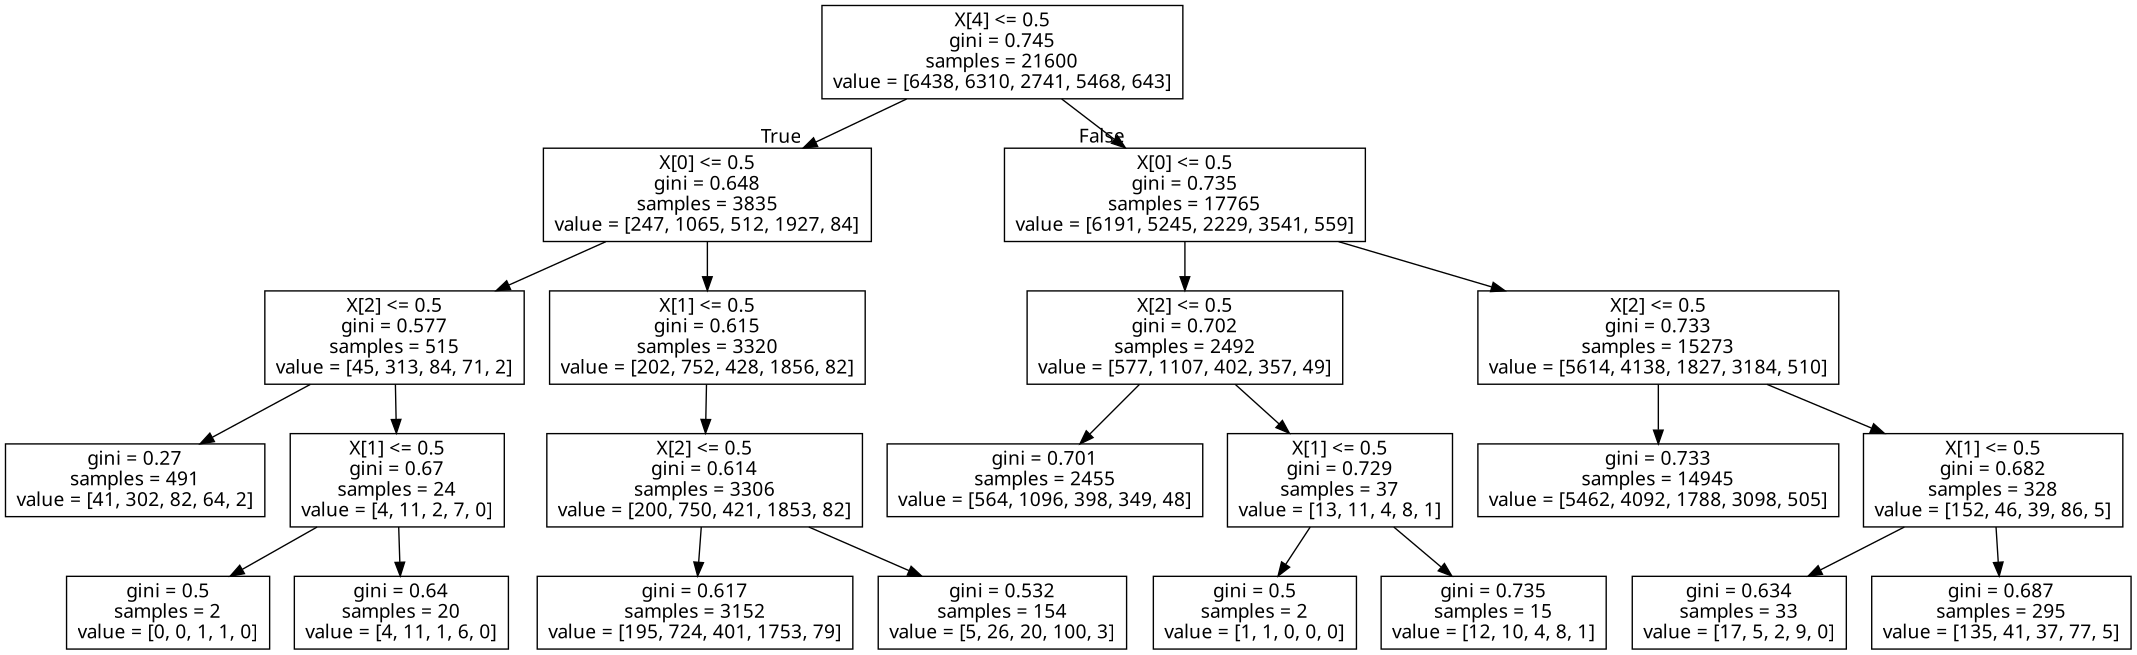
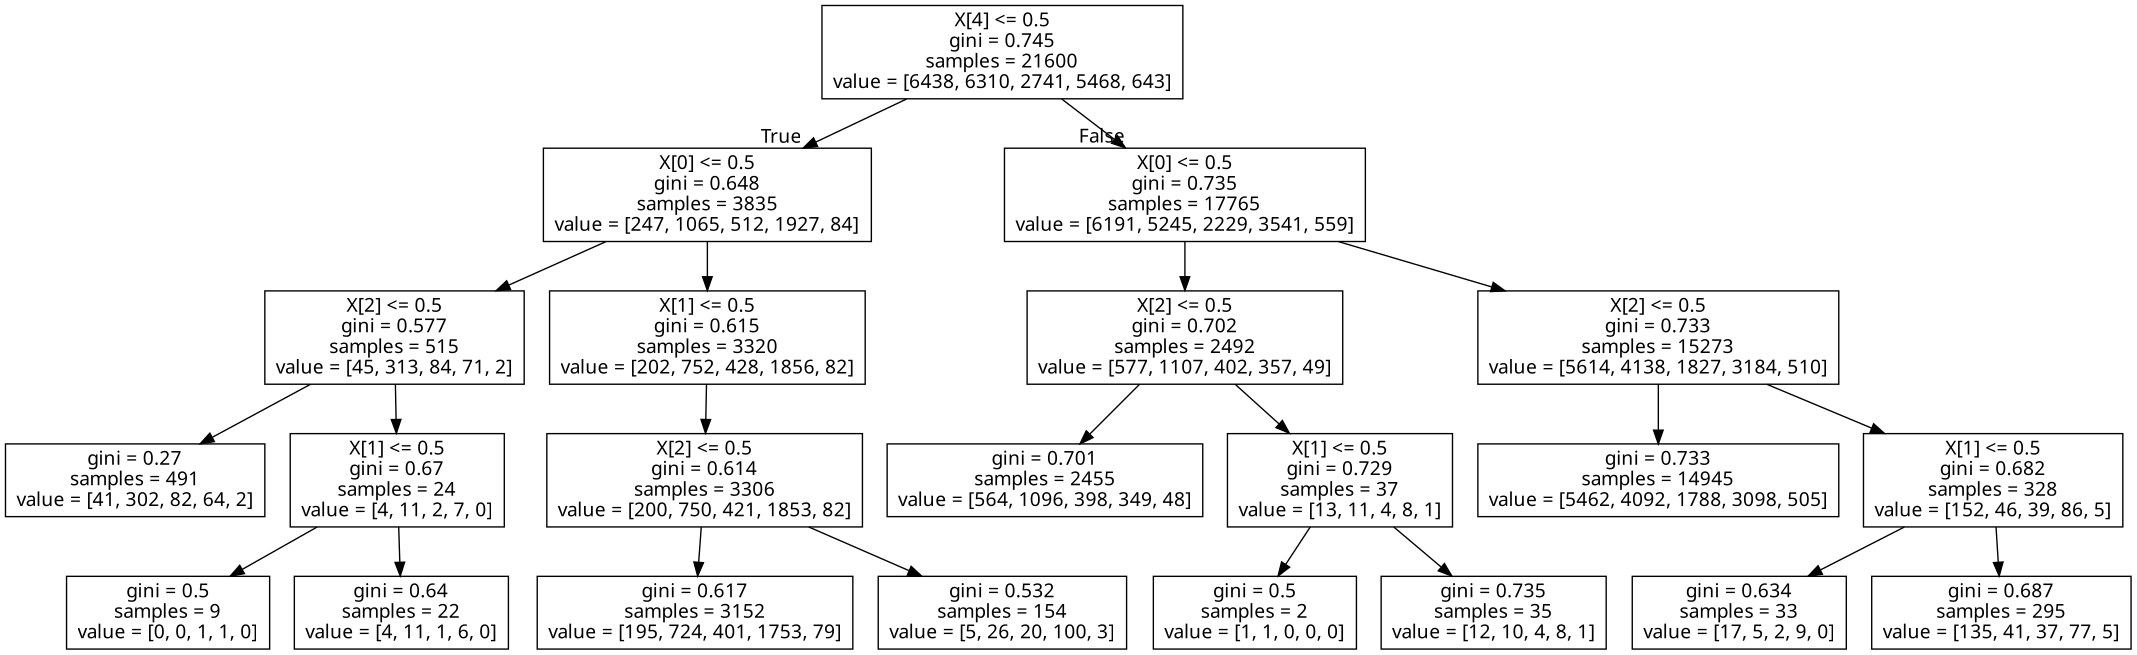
(168, 613) -> (168, 613)
(401, 613) -> (401, 613)
(1494, 613) -> (1494, 613)
